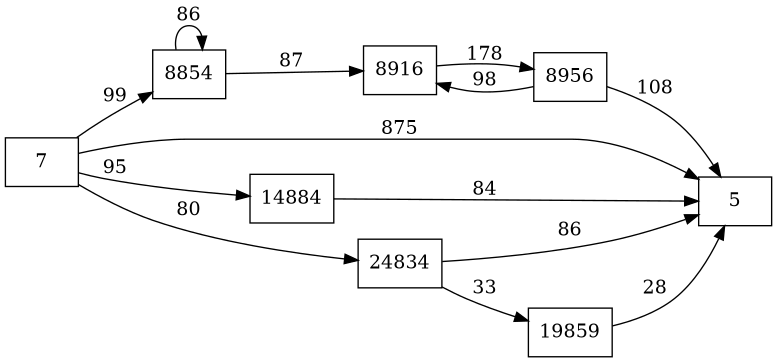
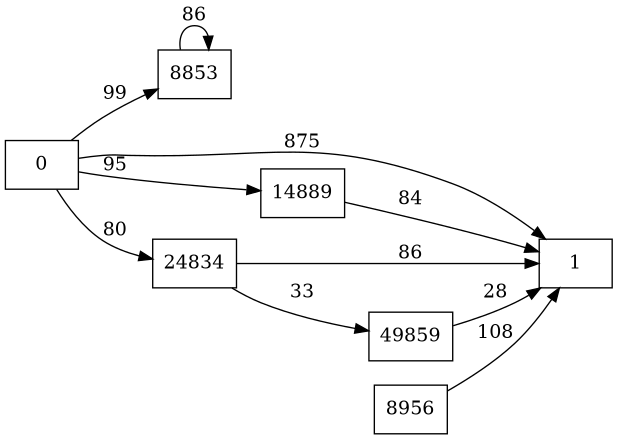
(400, 70) -> none
(189, 74) -> (195, 74)
(42, 162) -> (42, 165)
(292, 199) -> (303, 193)
(735, 201) -> (576, 264)
(570, 332) -> (411, 336)
